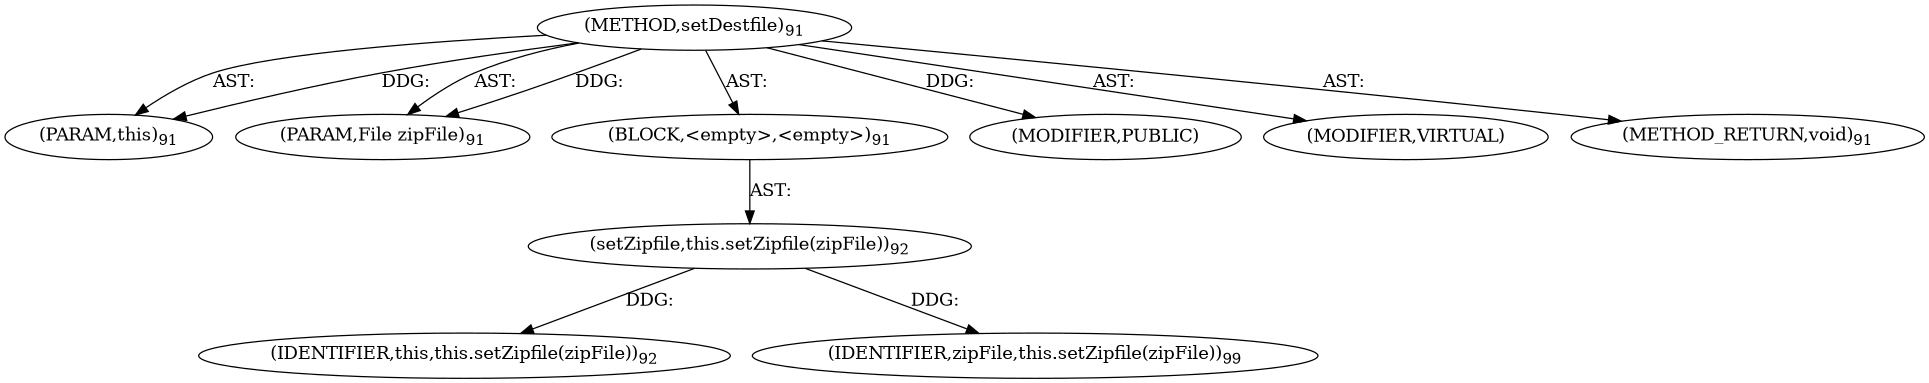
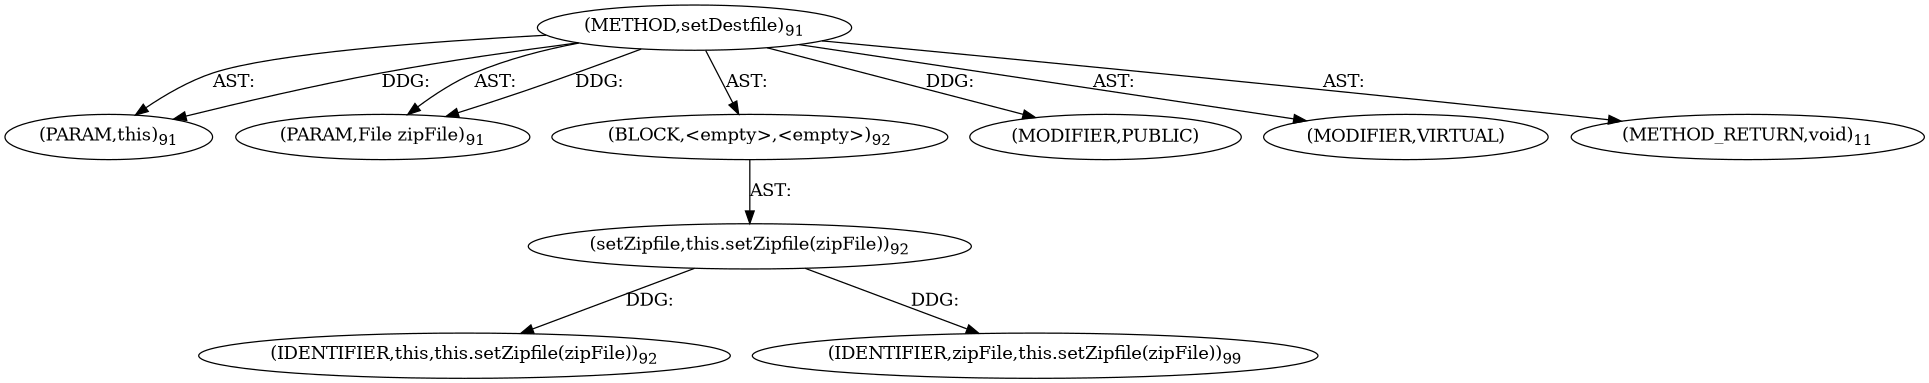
(882, 135) -> (882, 135)
(1863, 135) -> (1863, 135)
